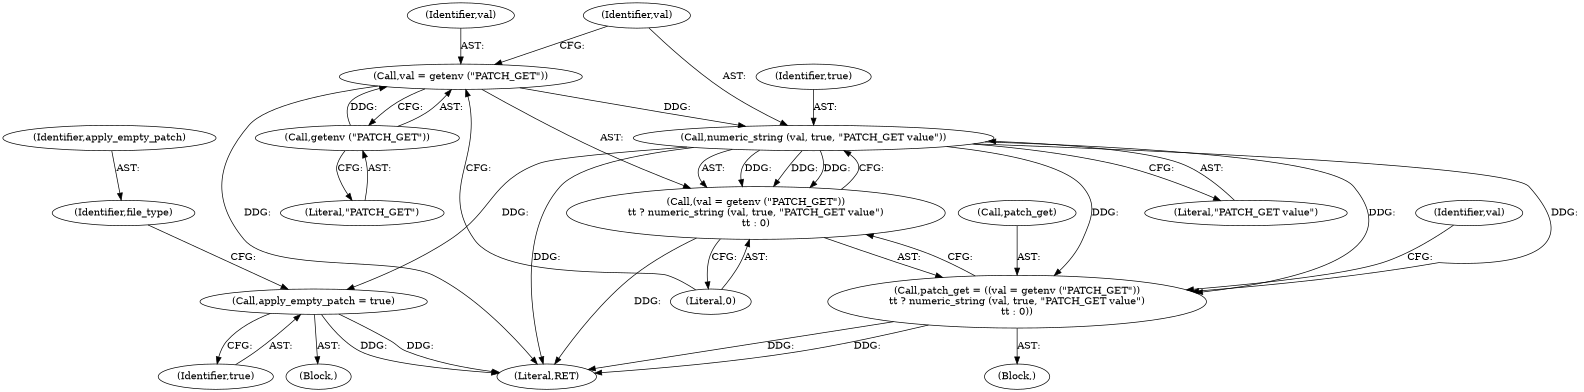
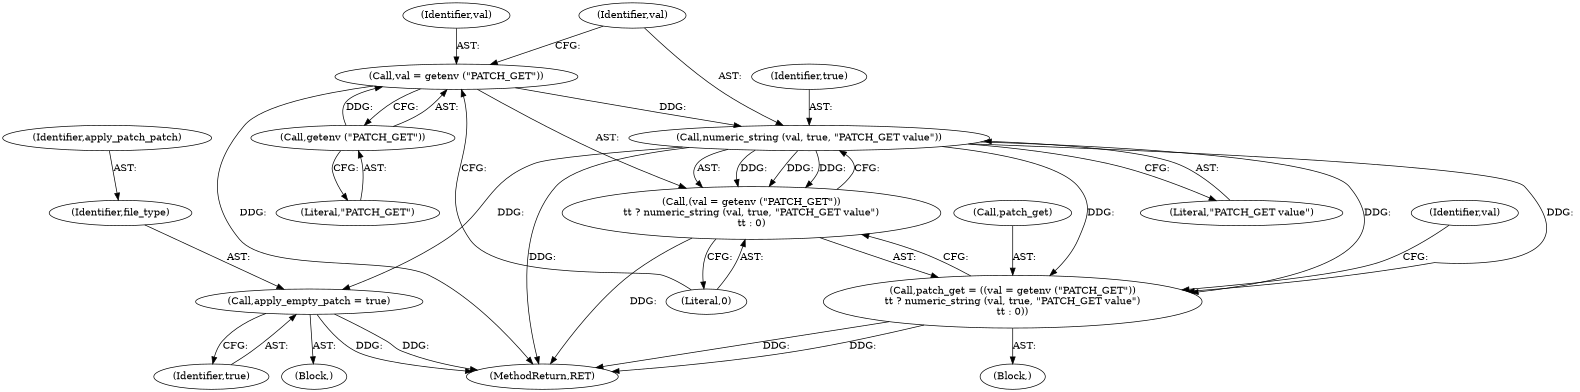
(109, 138) -> (107, 138)
(245, 257) -> (240, 257)
(547, 377) -> (542, 377)
